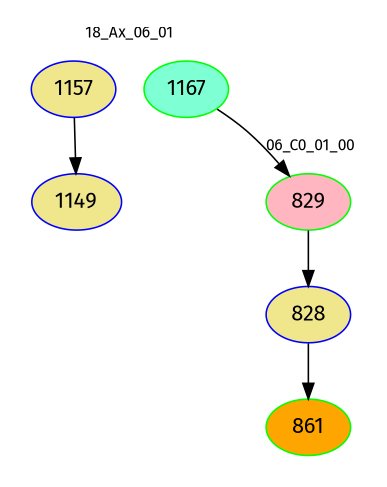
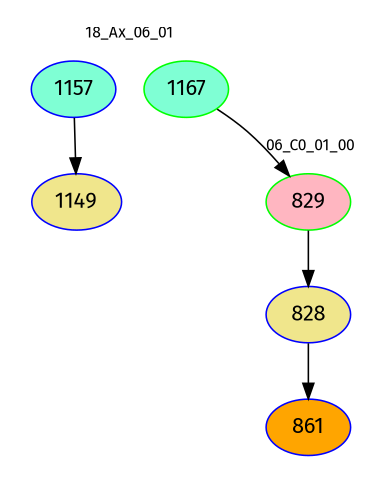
(74, 89) -> (74, 89)
(308, 427) -> (308, 427)
